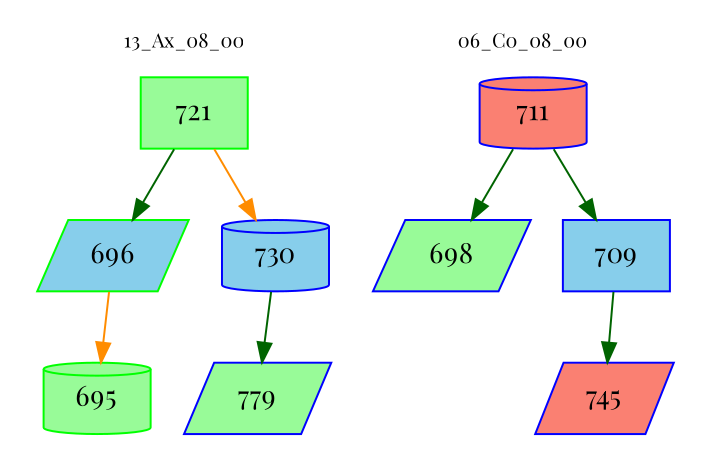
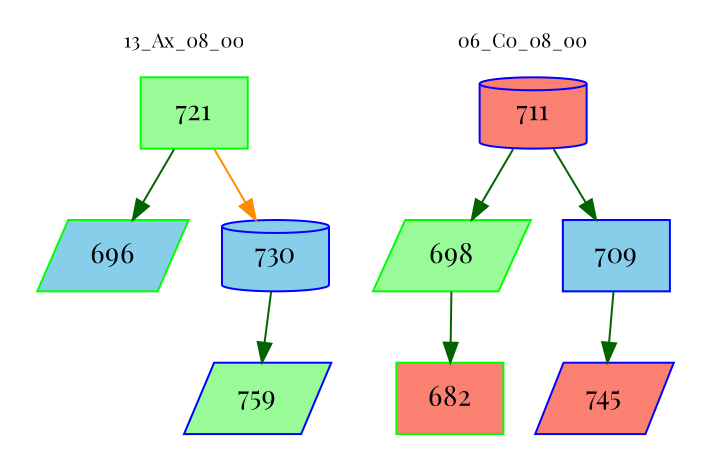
(452, 256) -> (452, 256)
(97, 398) -> none
(258, 398) -> (258, 398)
none -> (450, 398)
